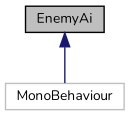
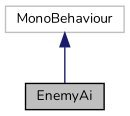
(65, 65) -> (65, 65)
